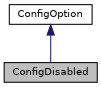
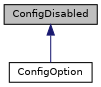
(51, 49) -> (51, 49)
